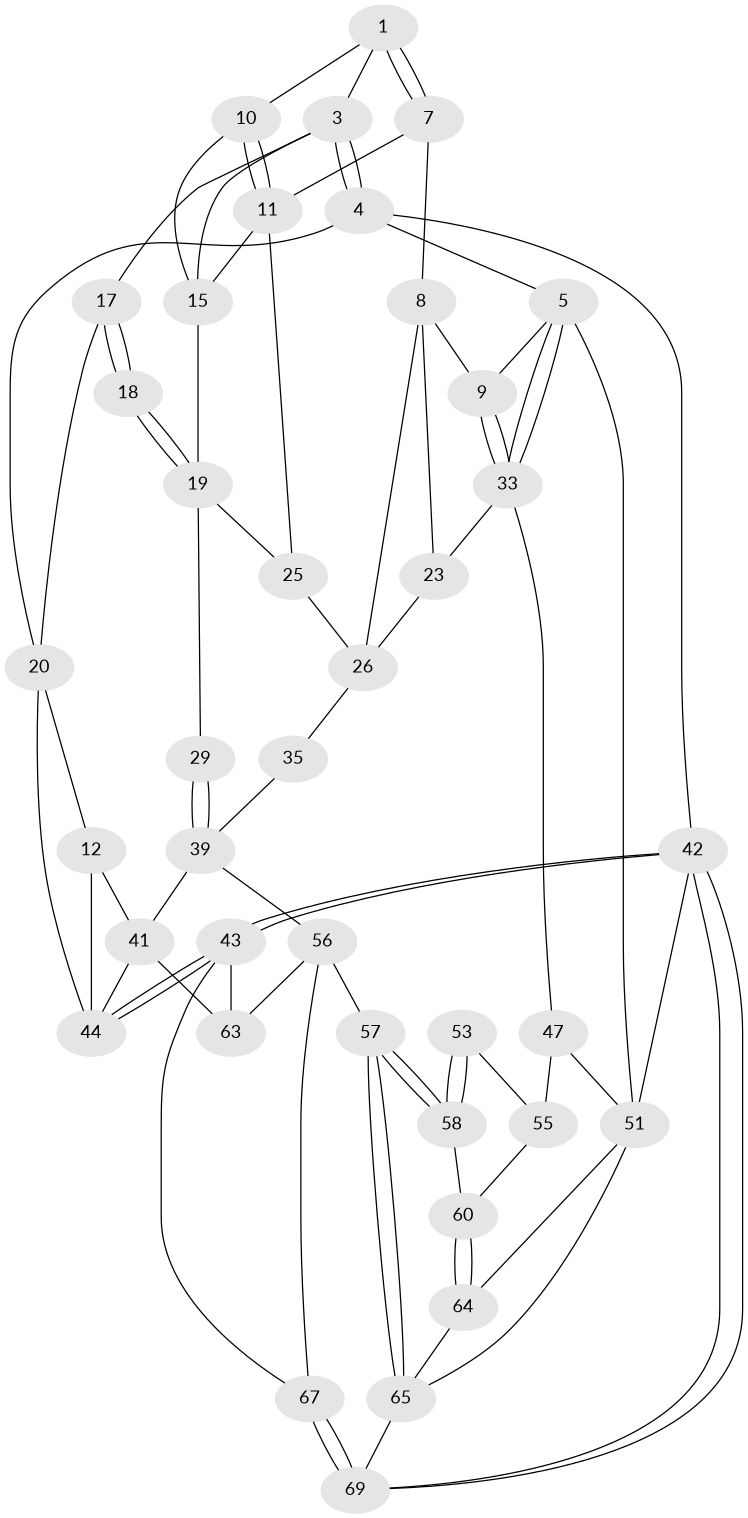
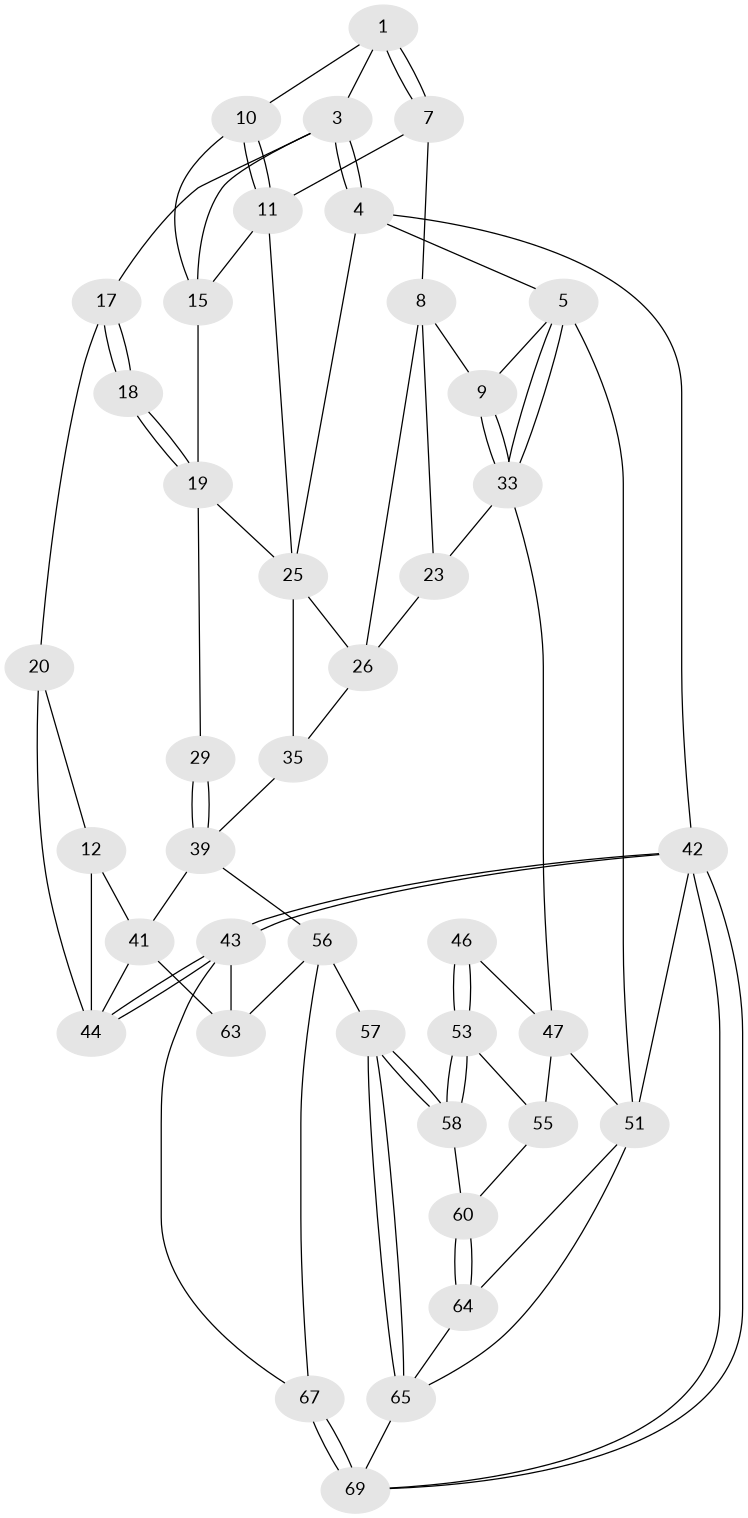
(26, 316) -> (326, 394)
none -> (293, 668)
none -> (462, 942)
